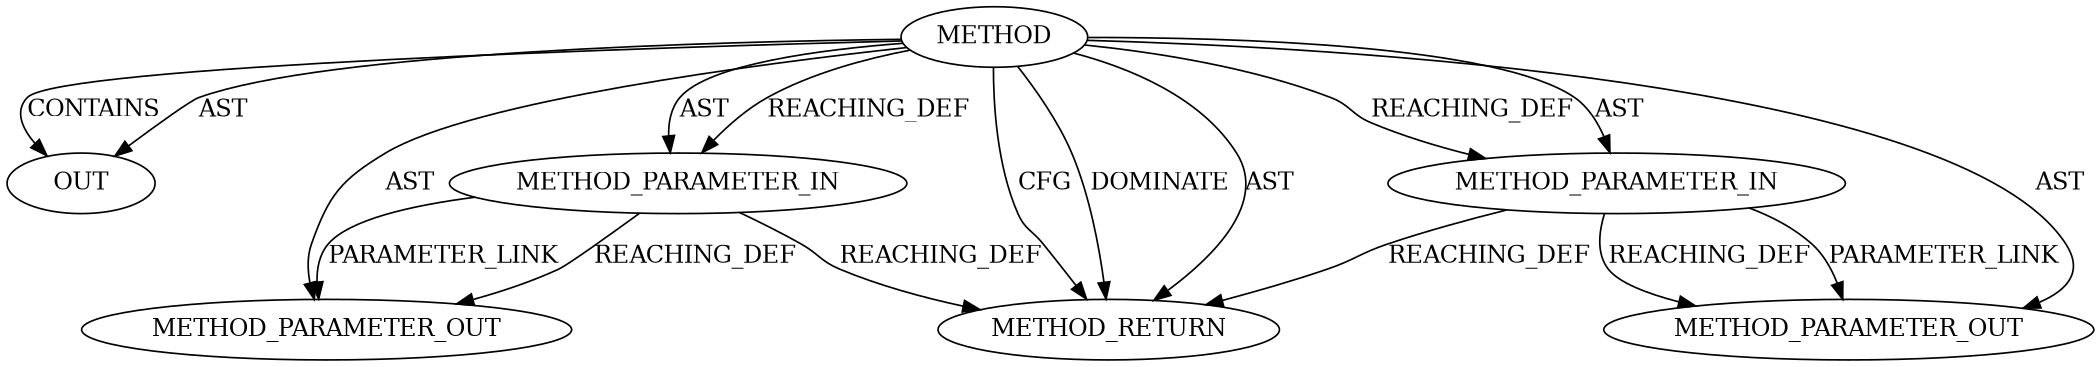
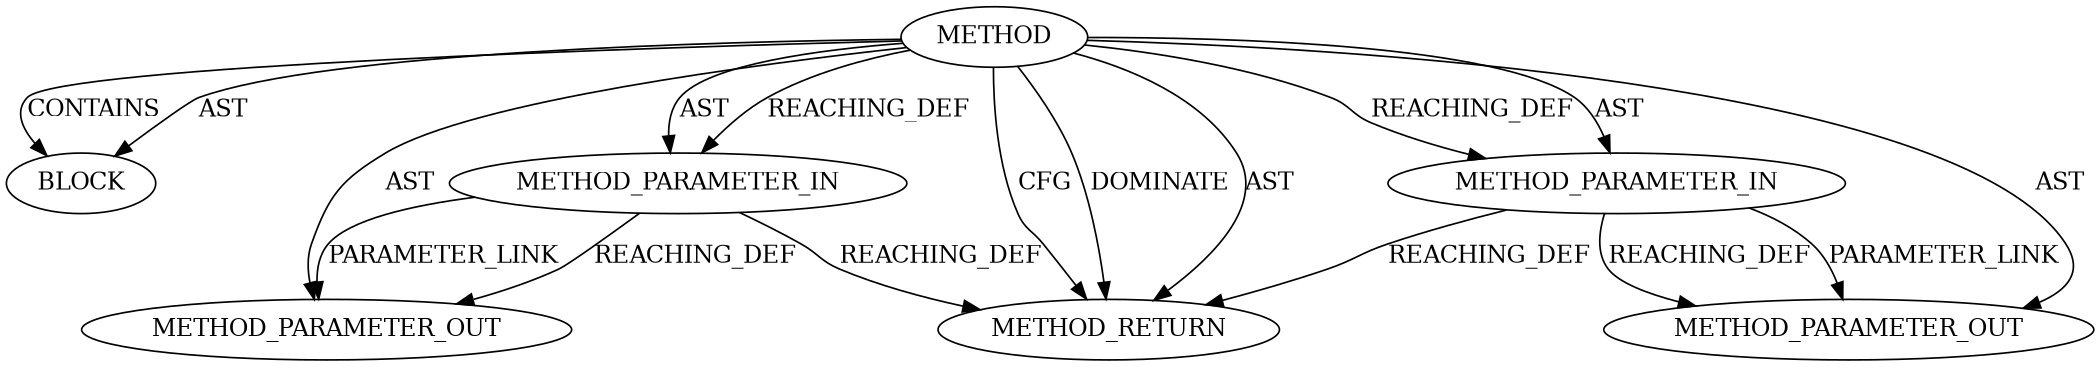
(81, 183) -> (81, 183)
